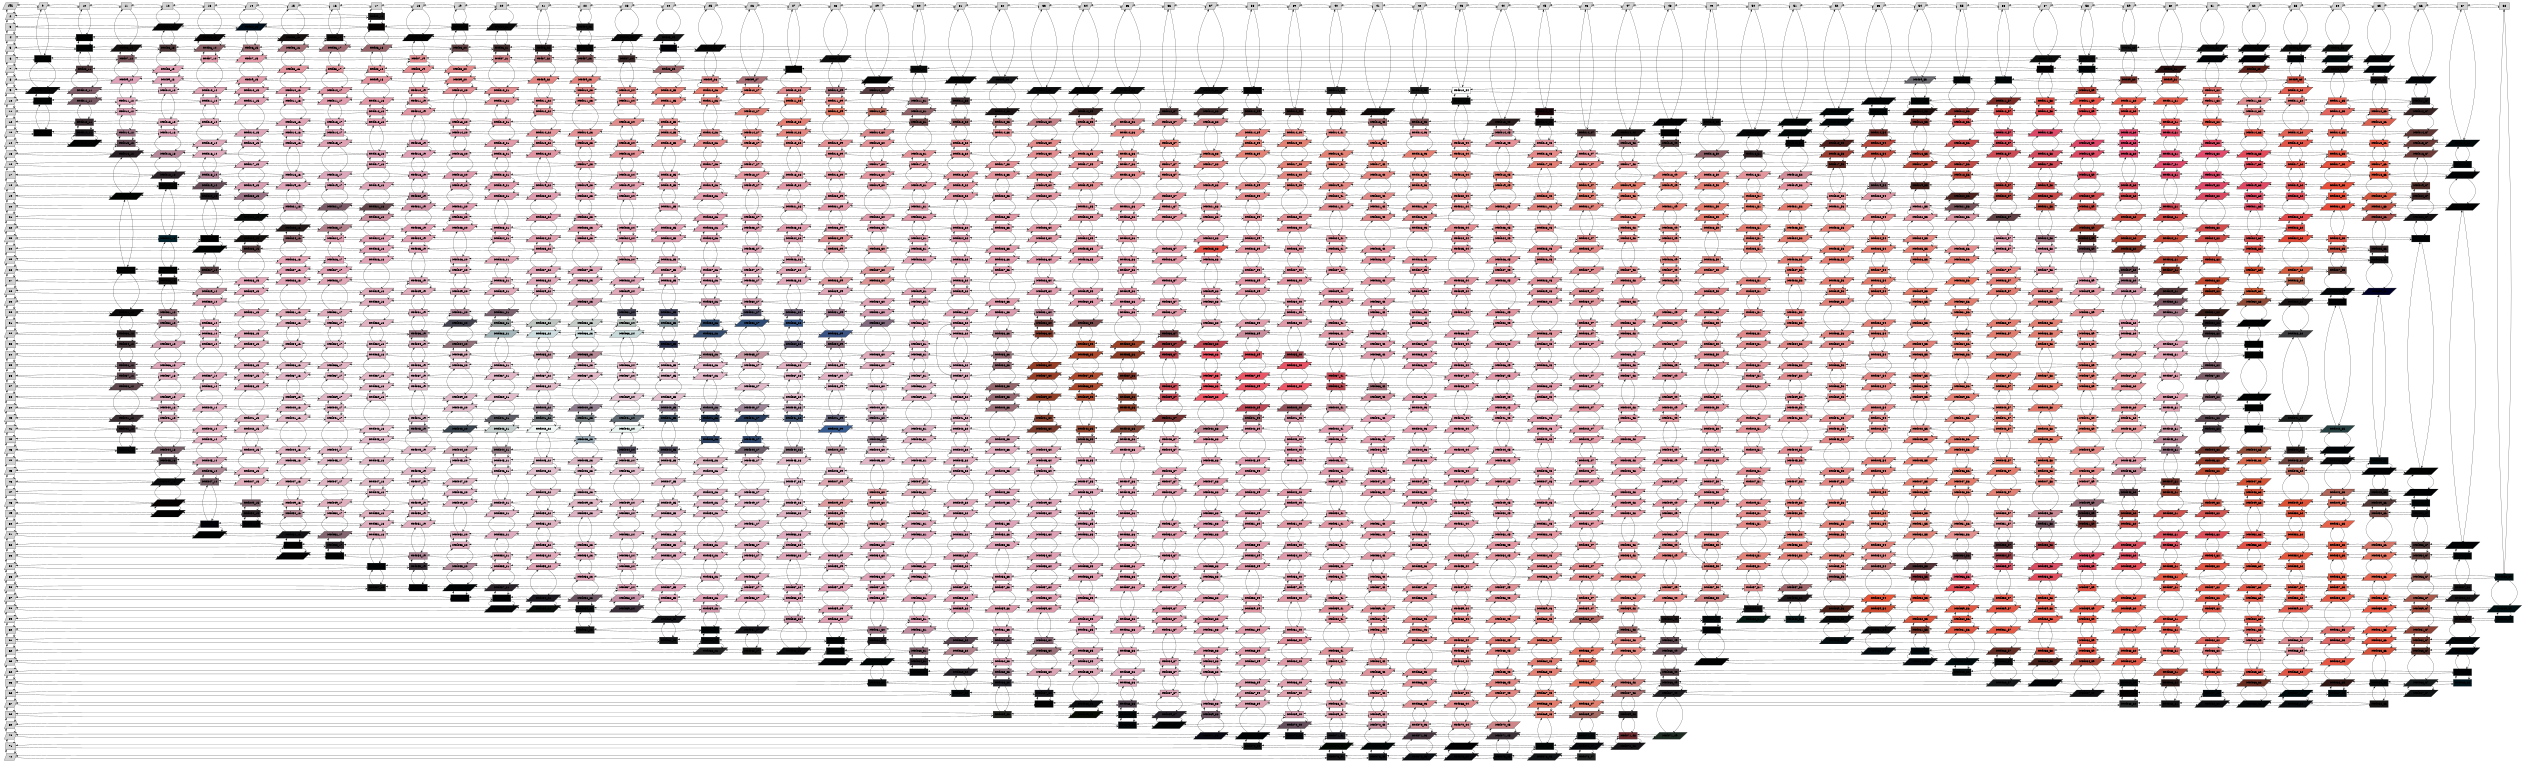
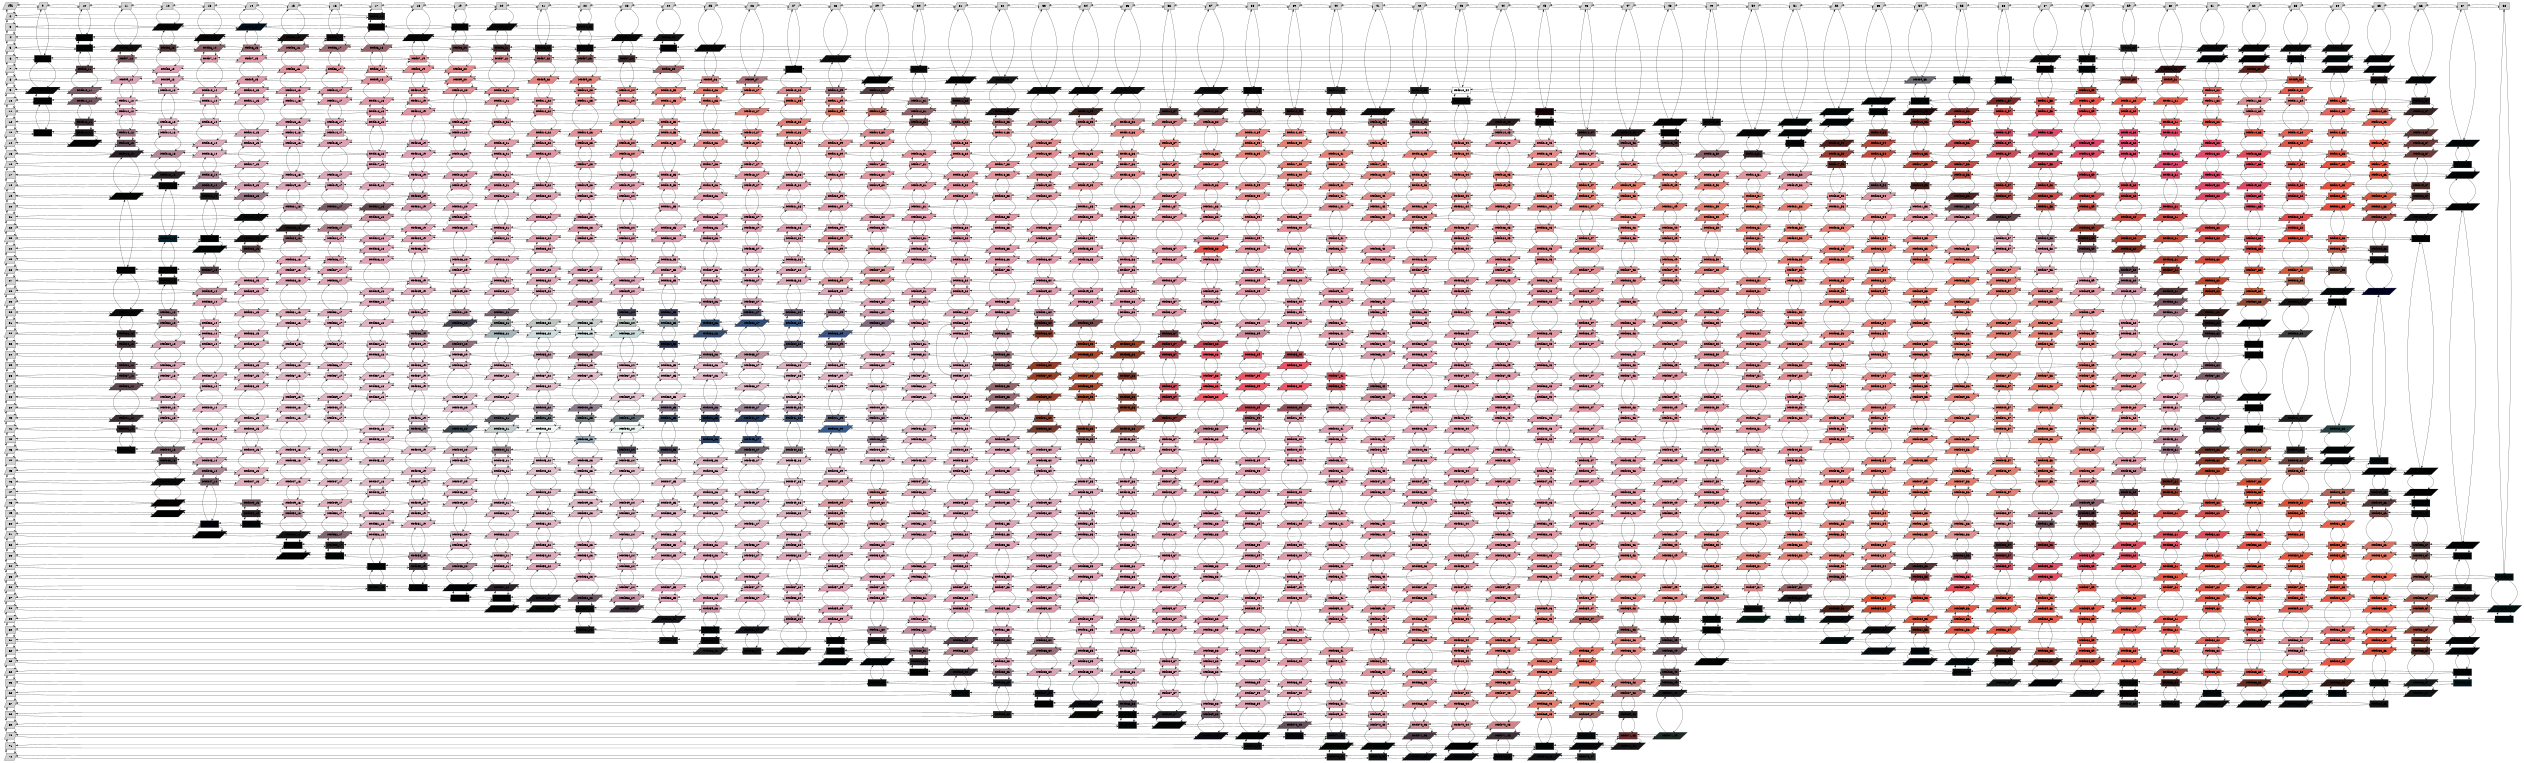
(2212, 260) -> (2212, 260)
(1688, 537) -> (1725, 518)
(1086, 651) -> (1086, 651)
